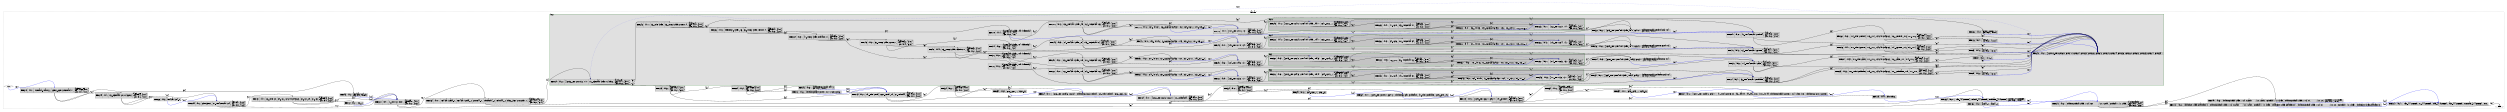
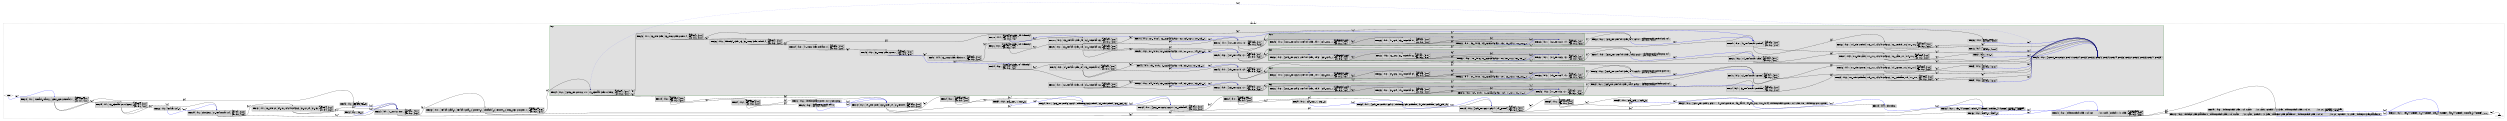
(946, 42) -> (946, 63)
(1010, 66) -> none
(1381, 68) -> none
(1937, 68) -> none
